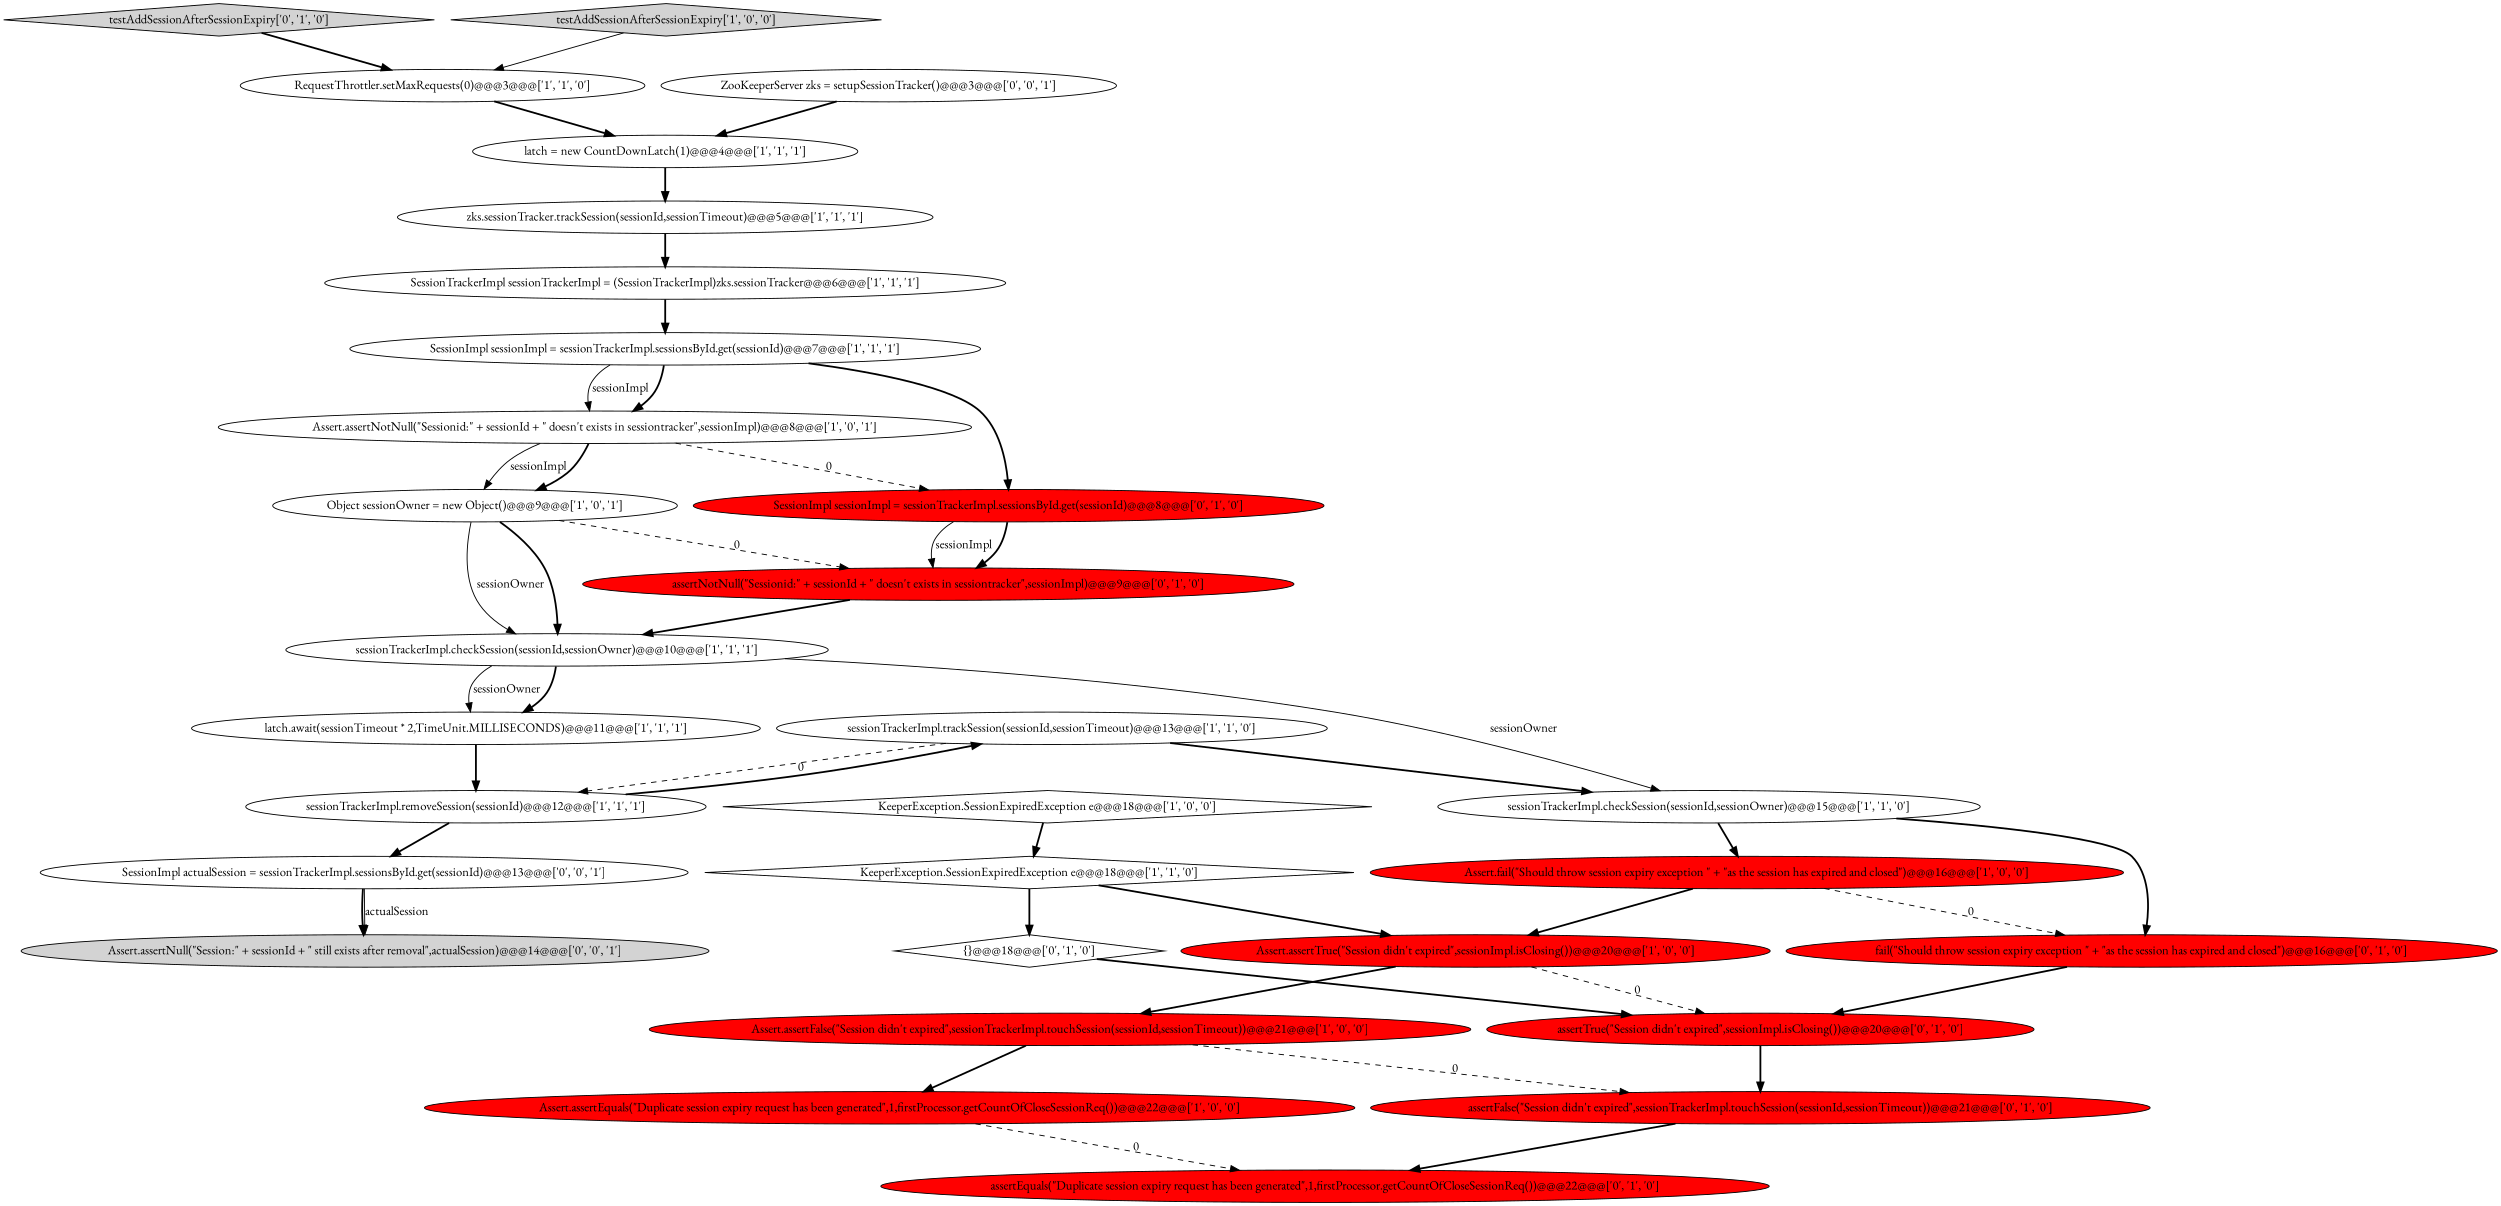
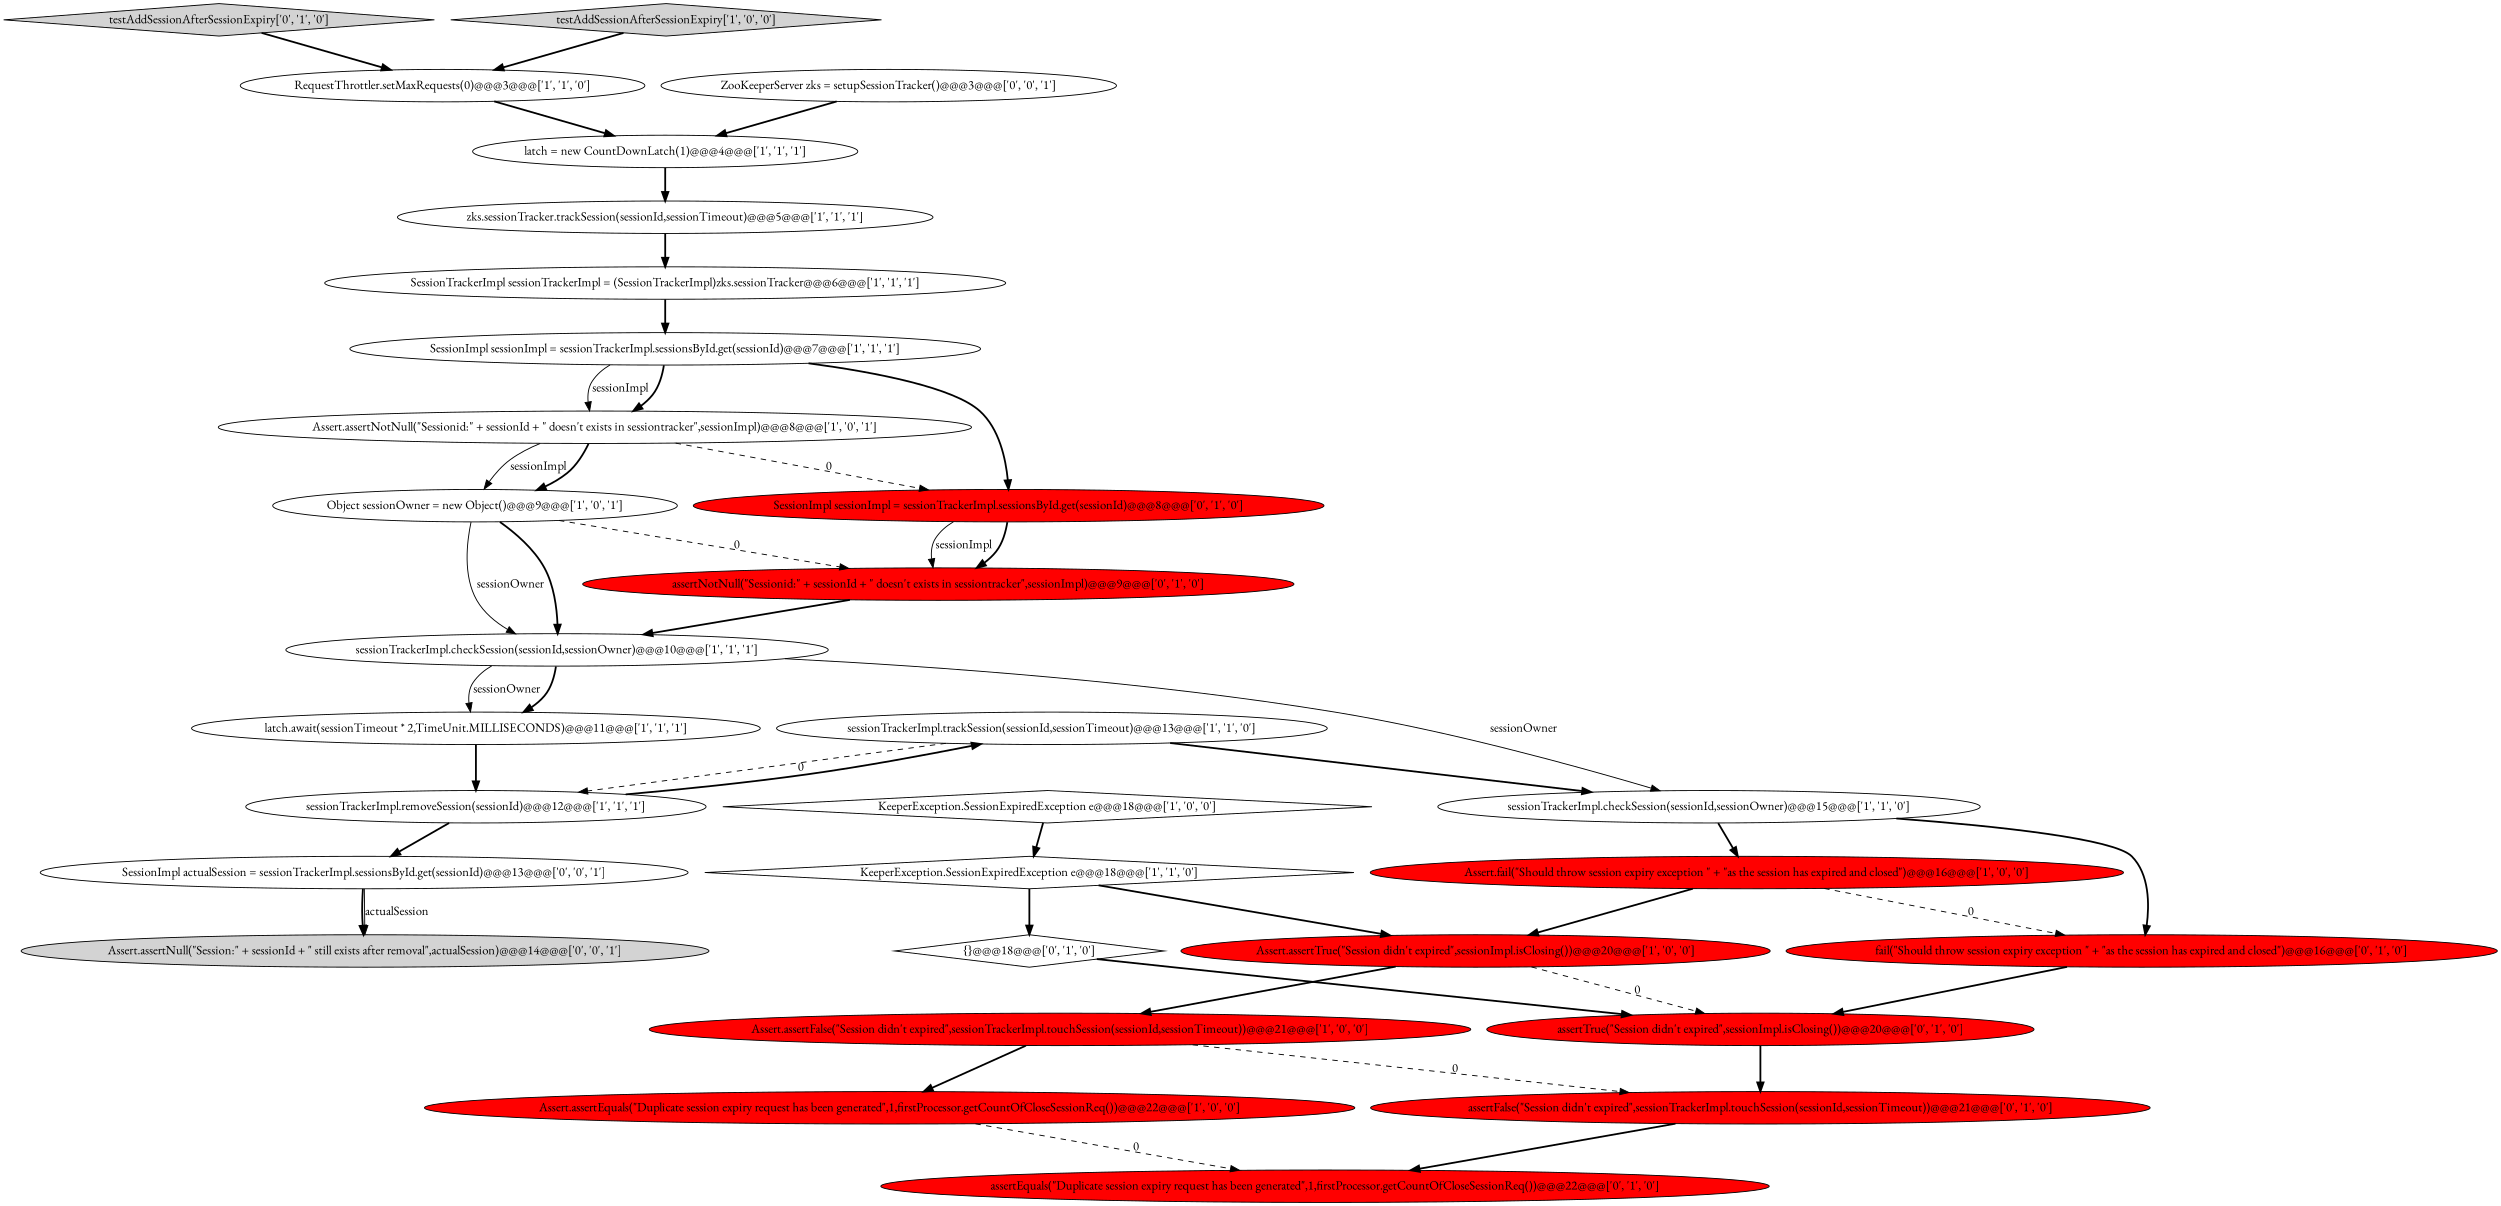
(563, 50) -> (563, 50)
